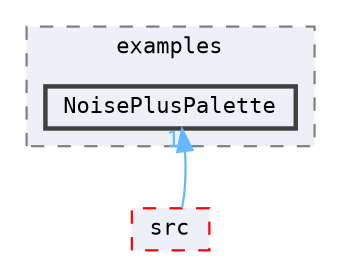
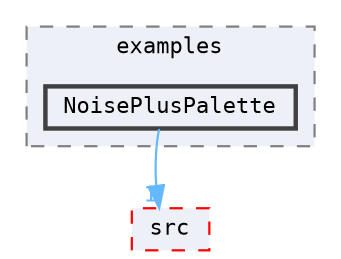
(185, 180) -> (156, 160)
